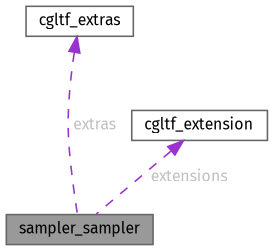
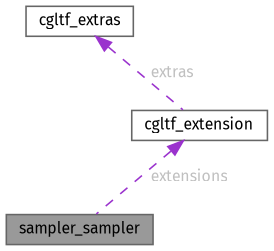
(68, 134) -> (146, 78)
